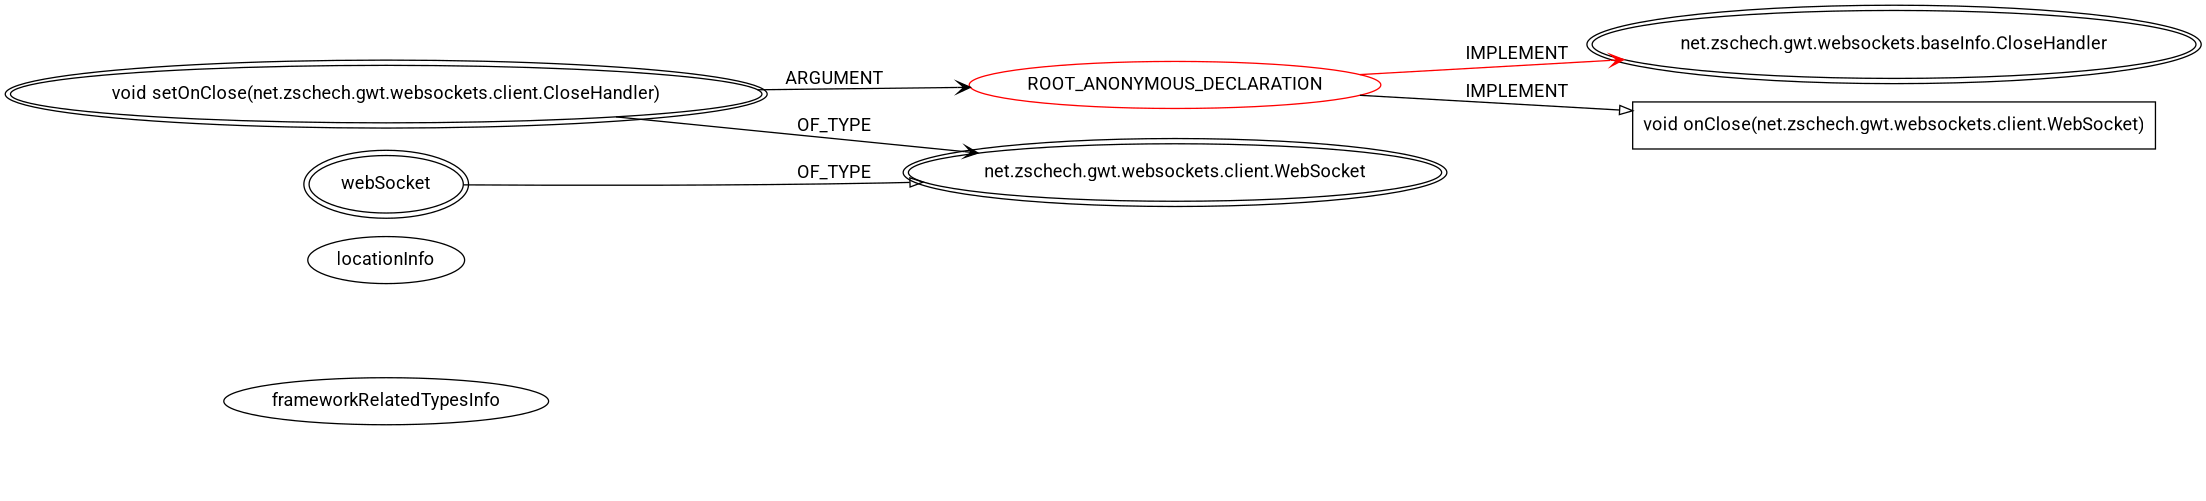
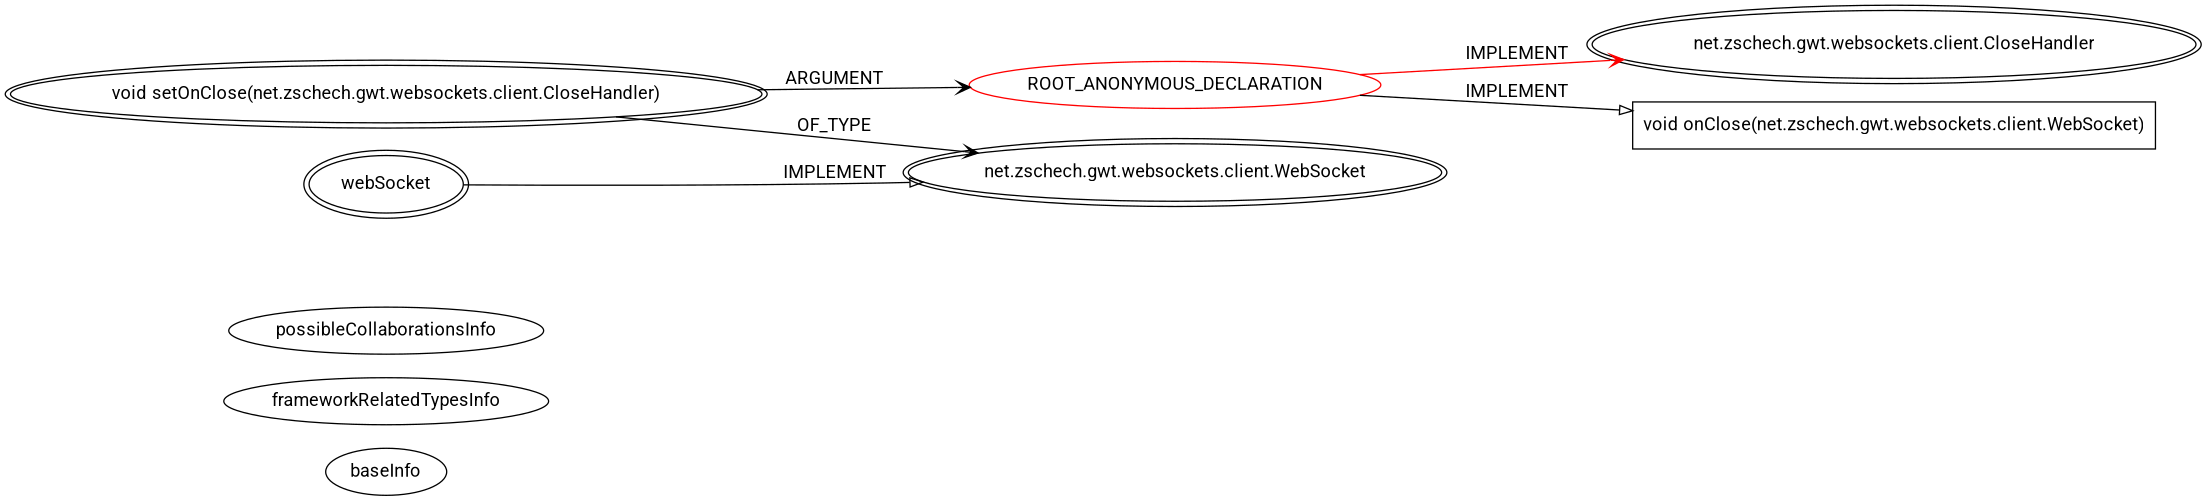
(1894, 44) -> (1894, 44)
(835, 173) -> (835, 173)
(386, 260) -> none
none -> (386, 331)
none -> (386, 472)
